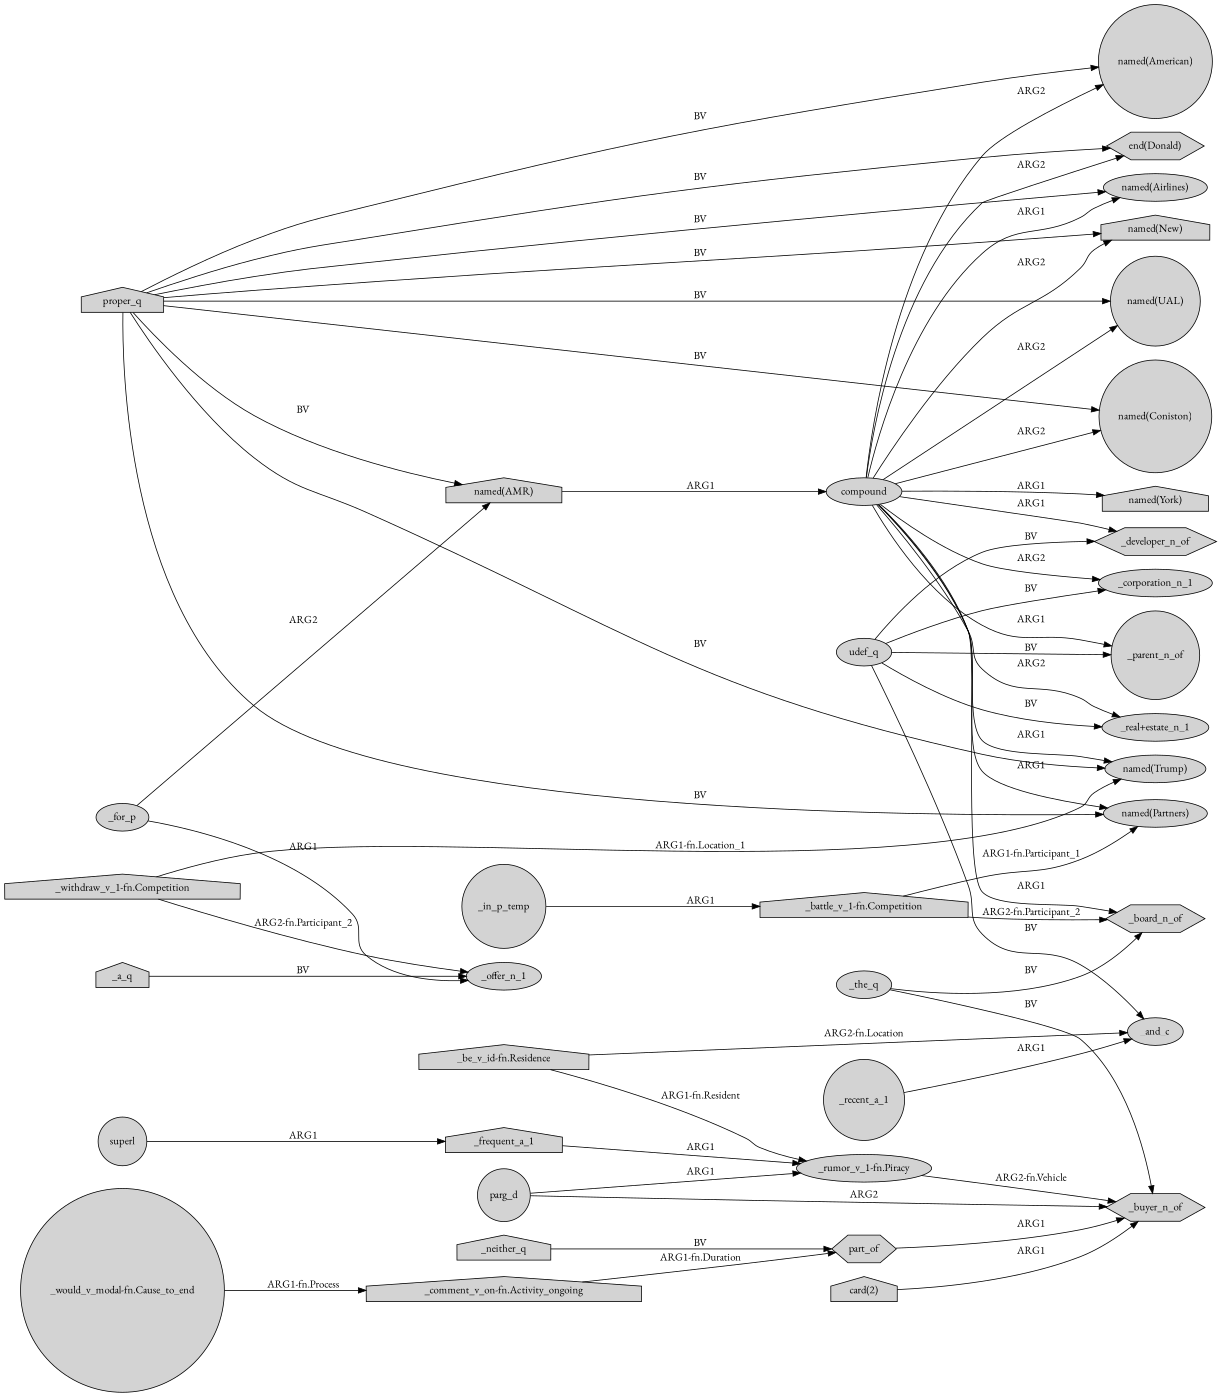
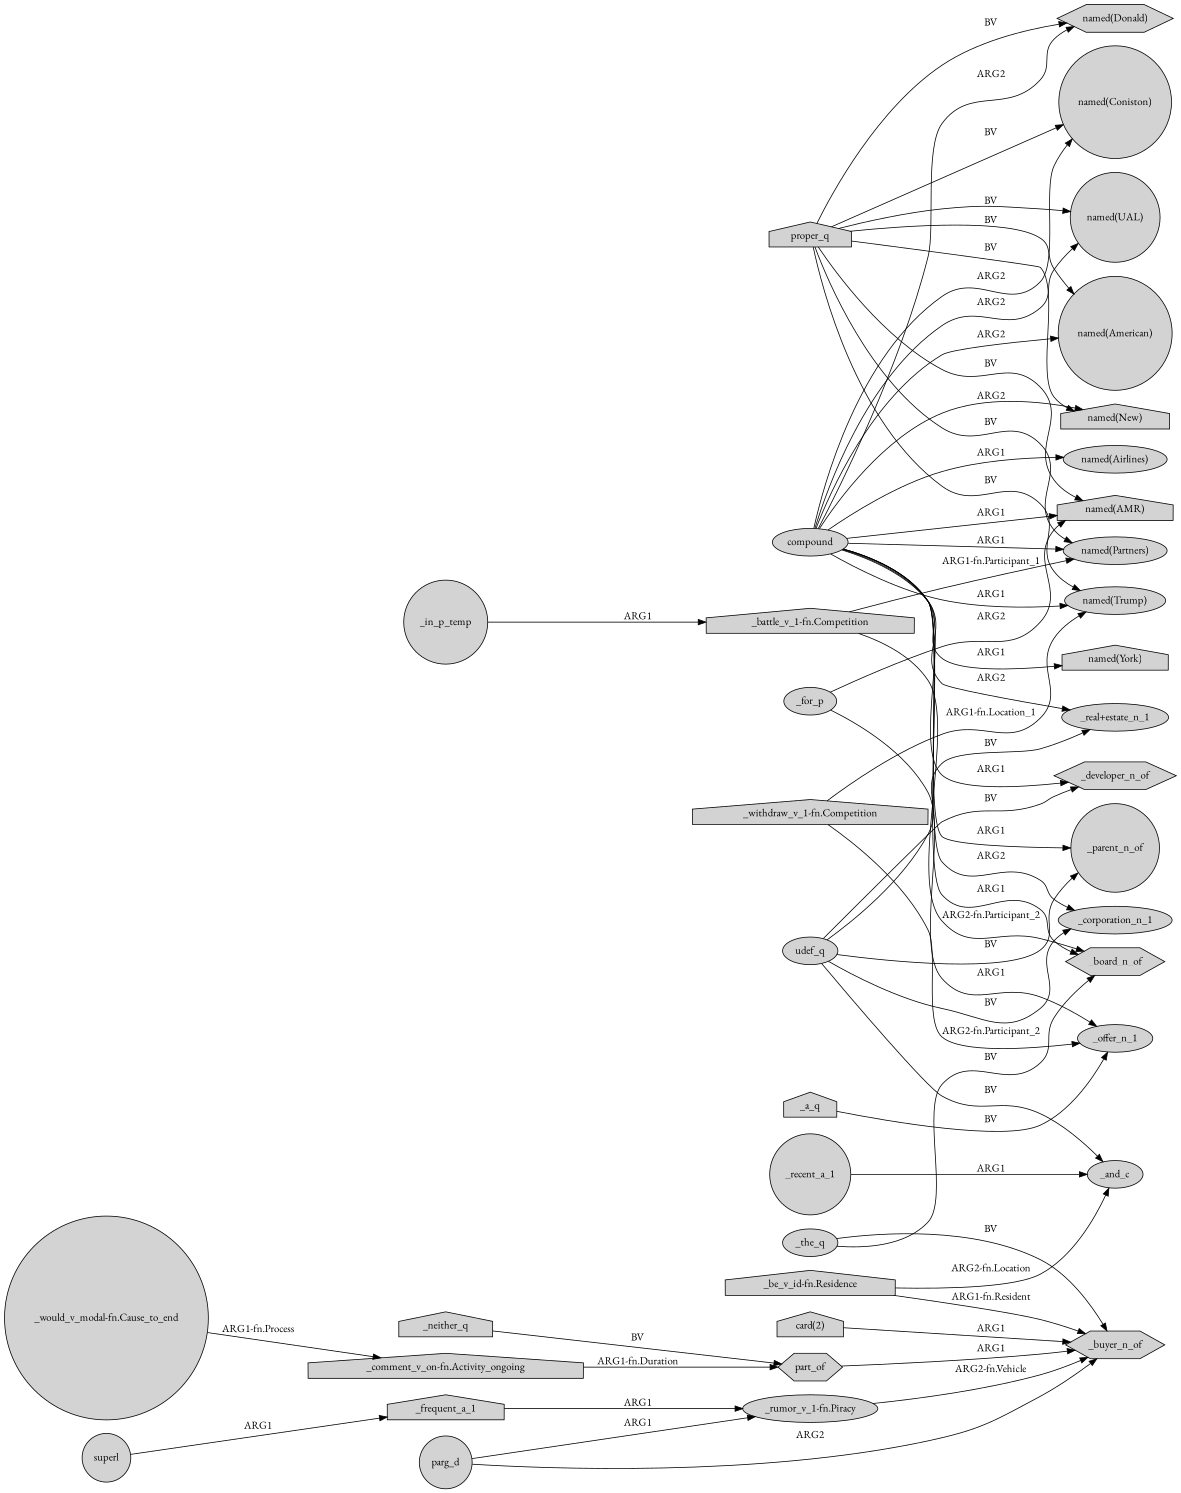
(1155, 146) -> (1115, 18)
(625, 236) -> none
(690, 492) -> (948, 527)
(677, 1109) -> (987, 1309)
